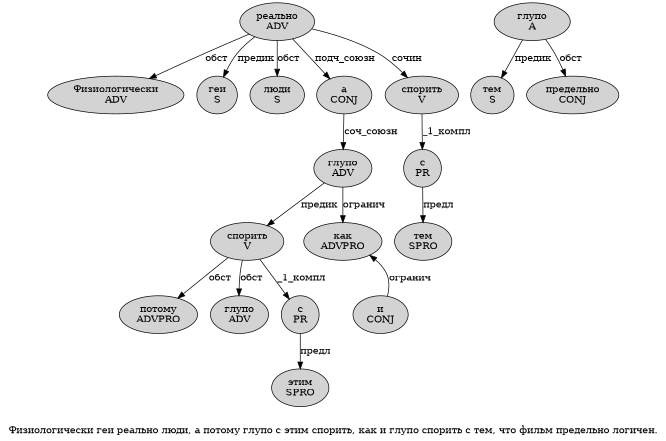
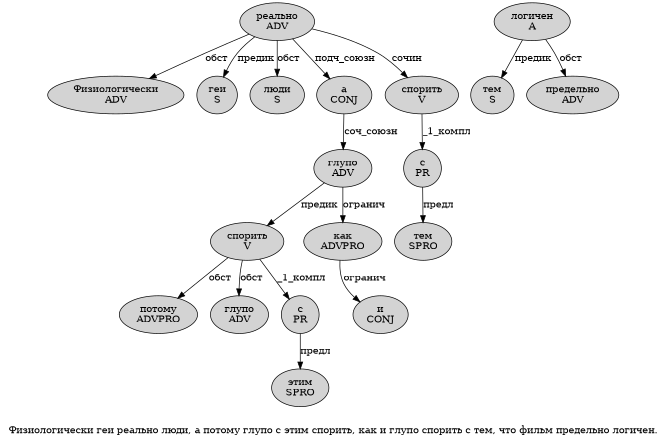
(532, 22) -> (532, 22)
(573, 95) -> (573, 95)
(388, 276) -> (342, 281)
